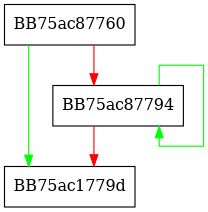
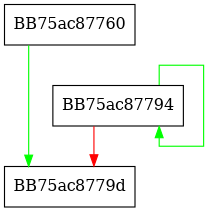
(94, 59) -> none
(70, 187) -> (70, 187)
